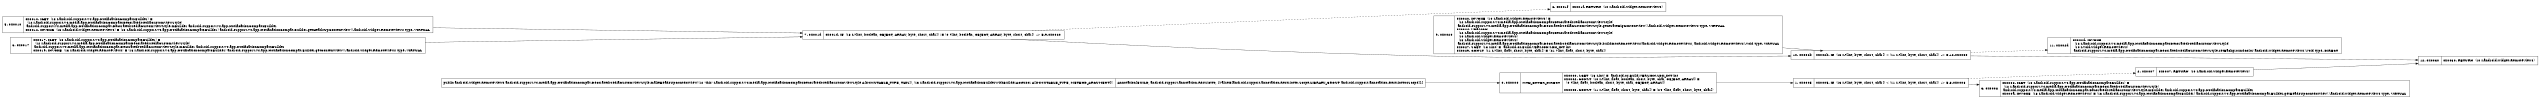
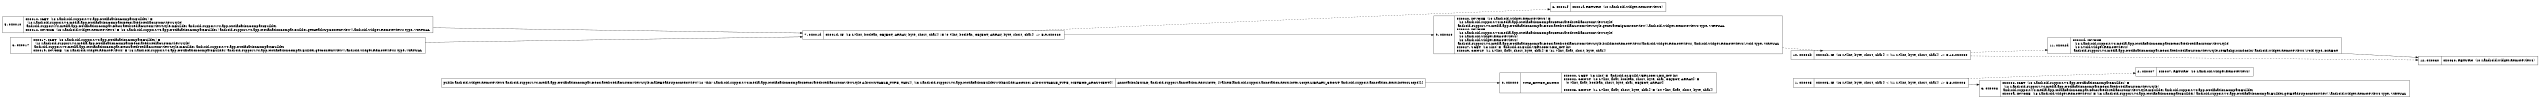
(1473, 29) -> (1472, 29)
(1802, 49) -> (1802, 49)
(1400, 55) -> (1248, 35)
(2193, 58) -> (2193, 58)
(2335, 67) -> (2379, 55)
(1541, 83) -> (1541, 83)
(1754, 83) -> none
